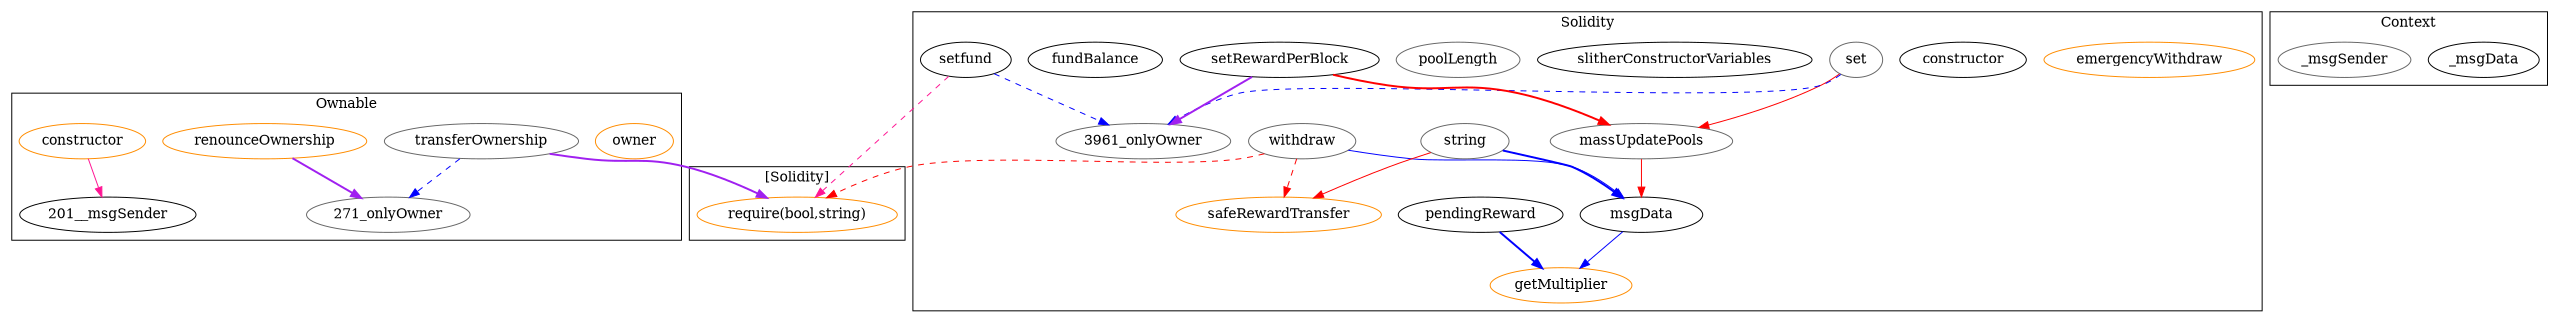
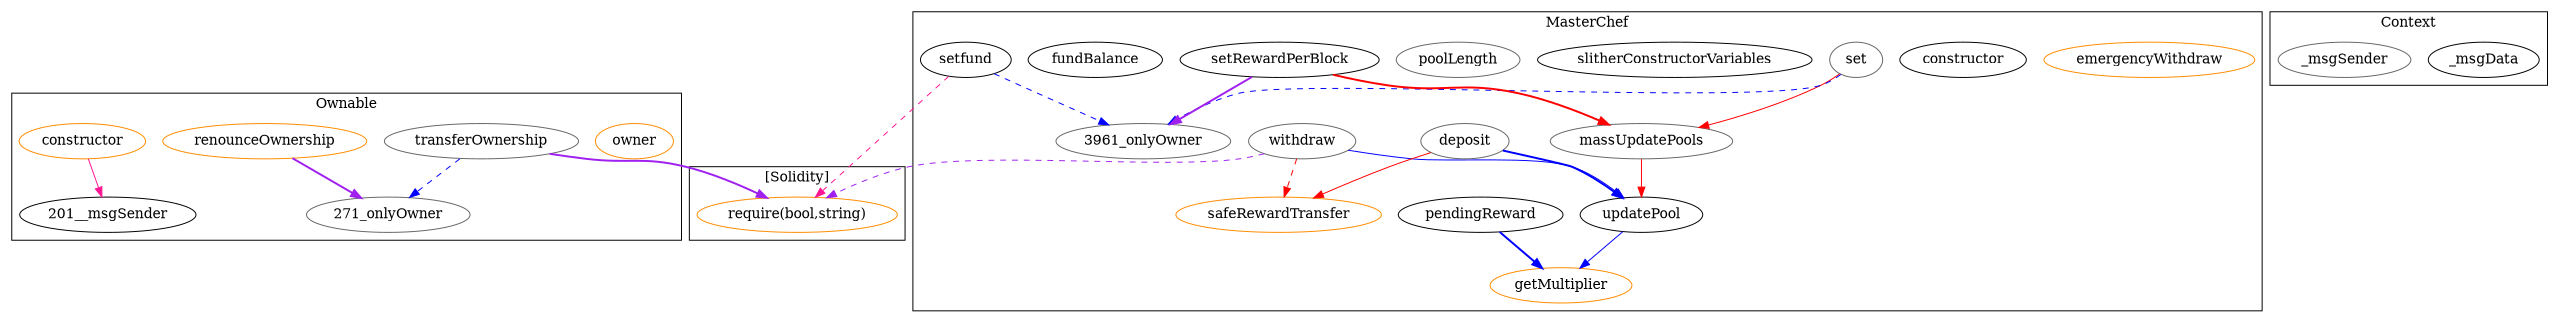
(1588, 23) -> (1588, 23)
(1465, 141) -> (1465, 141)
(1048, 161) -> (1048, 161)
(1641, 215) -> (1641, 215)
